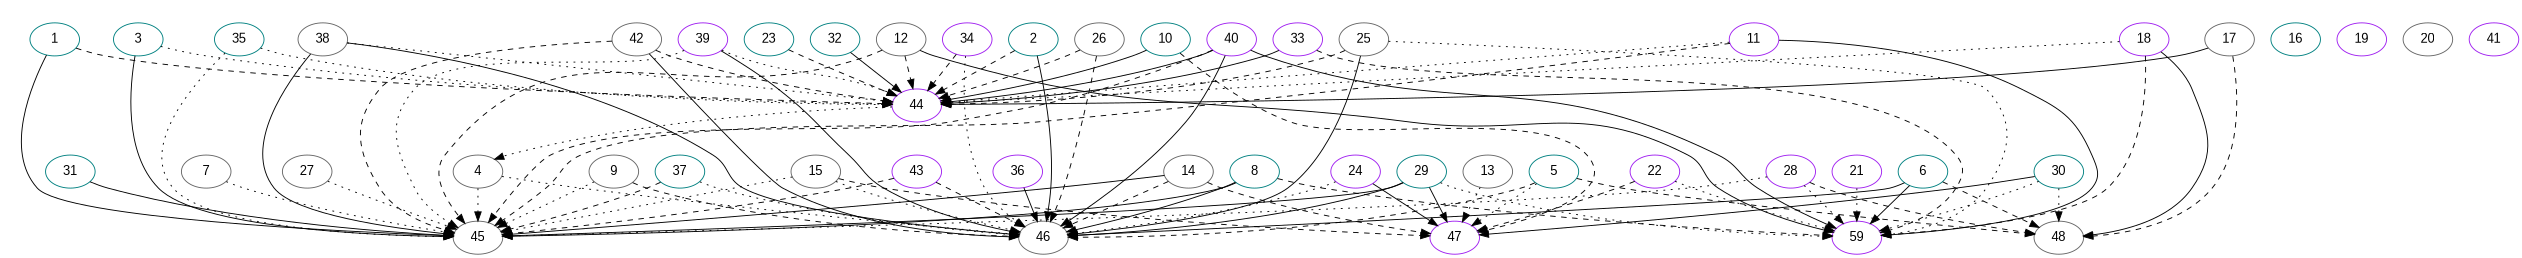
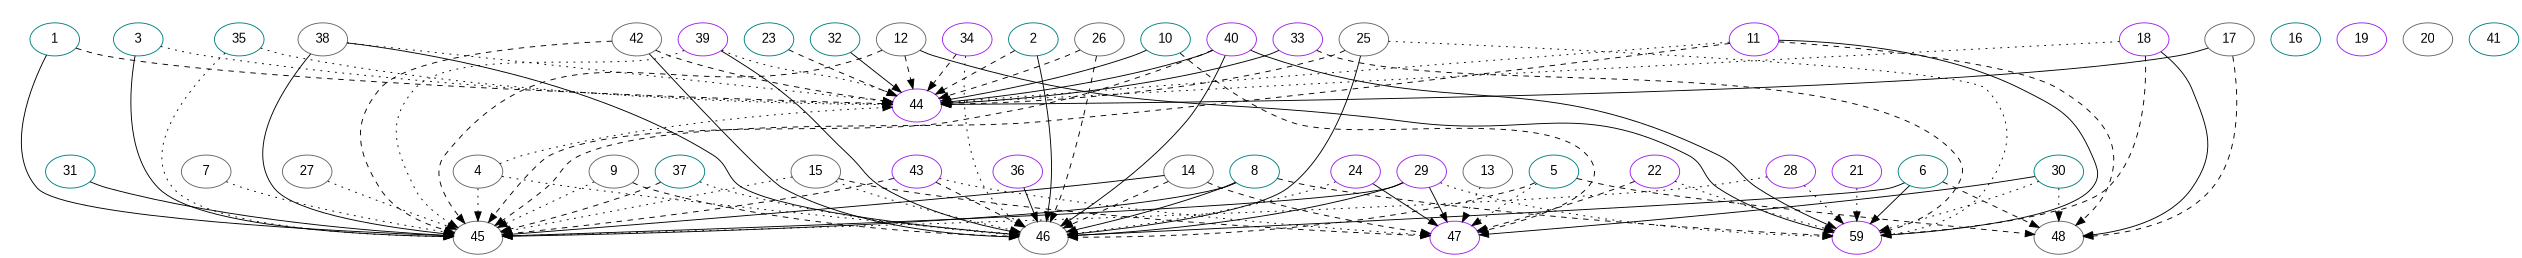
(2494, 39) -> (2494, 39)
(696, 121) -> (689, 124)
(1422, 172) -> (1422, 172)
none -> (1083, 202)
(1916, 213) -> (1990, 67)
